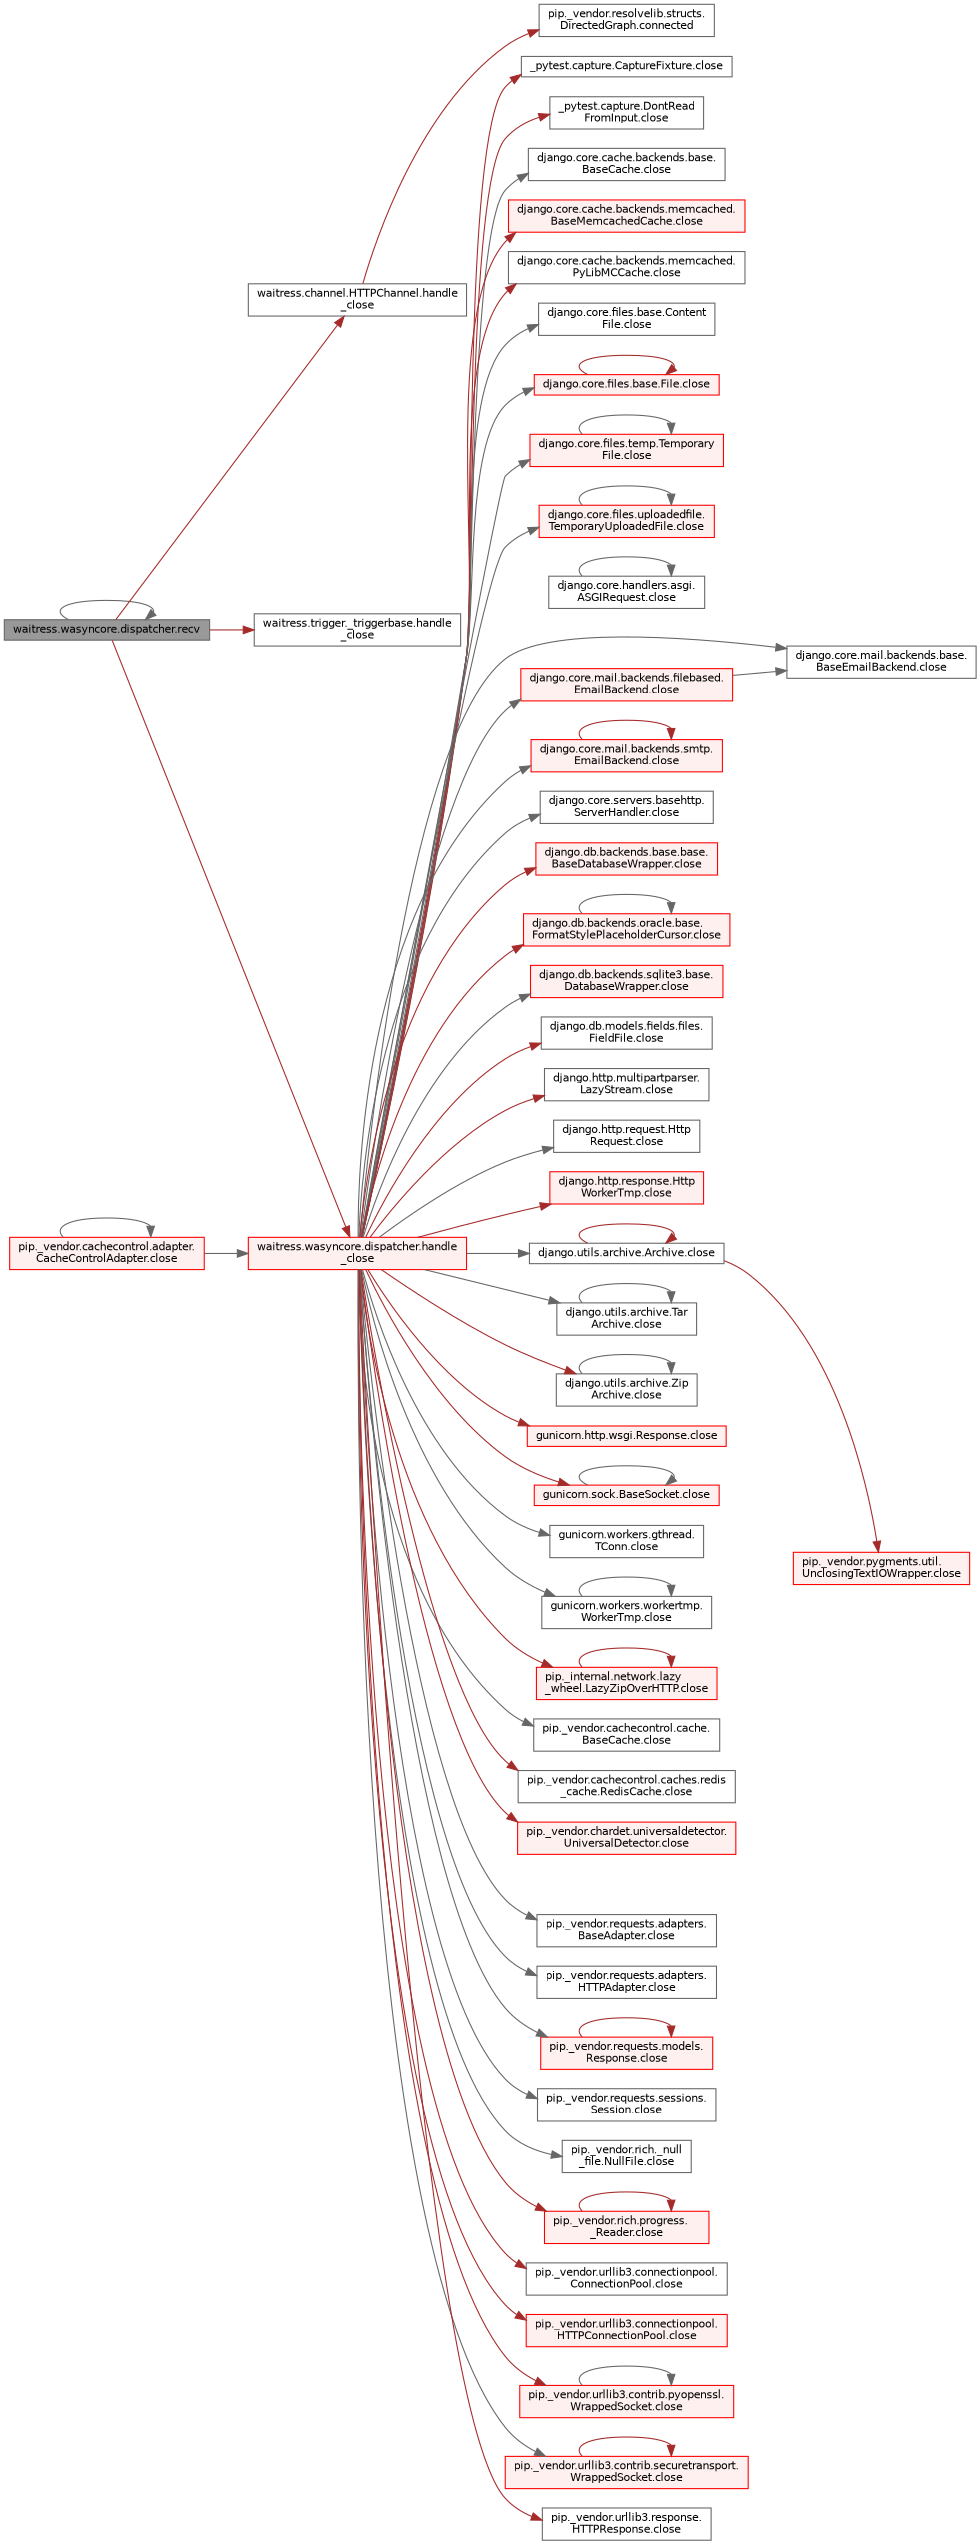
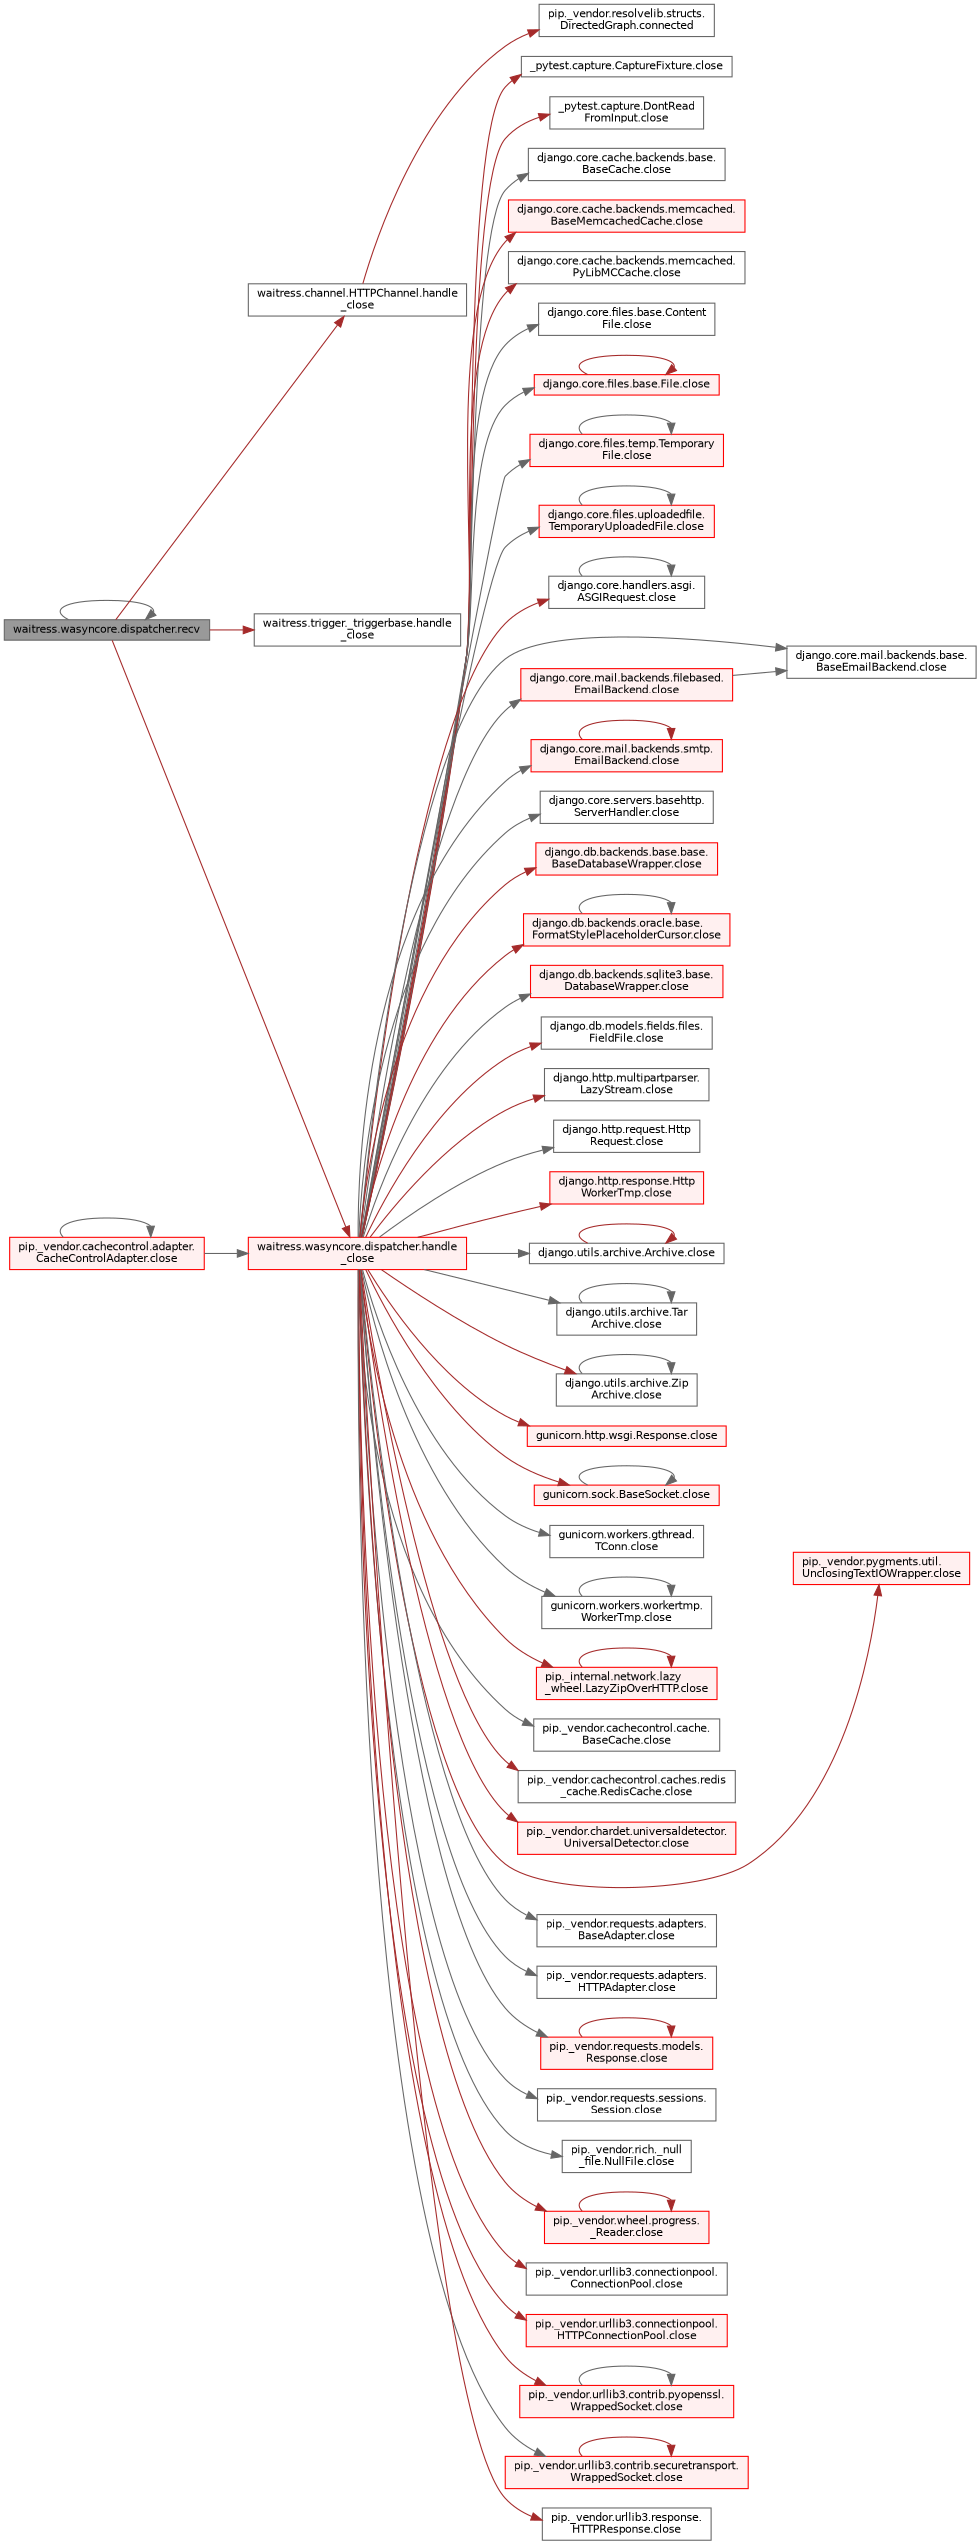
none -> (408, 903)
(830, 1383) -> (486, 1839)
(627, 2227) -> (627, 2227)
